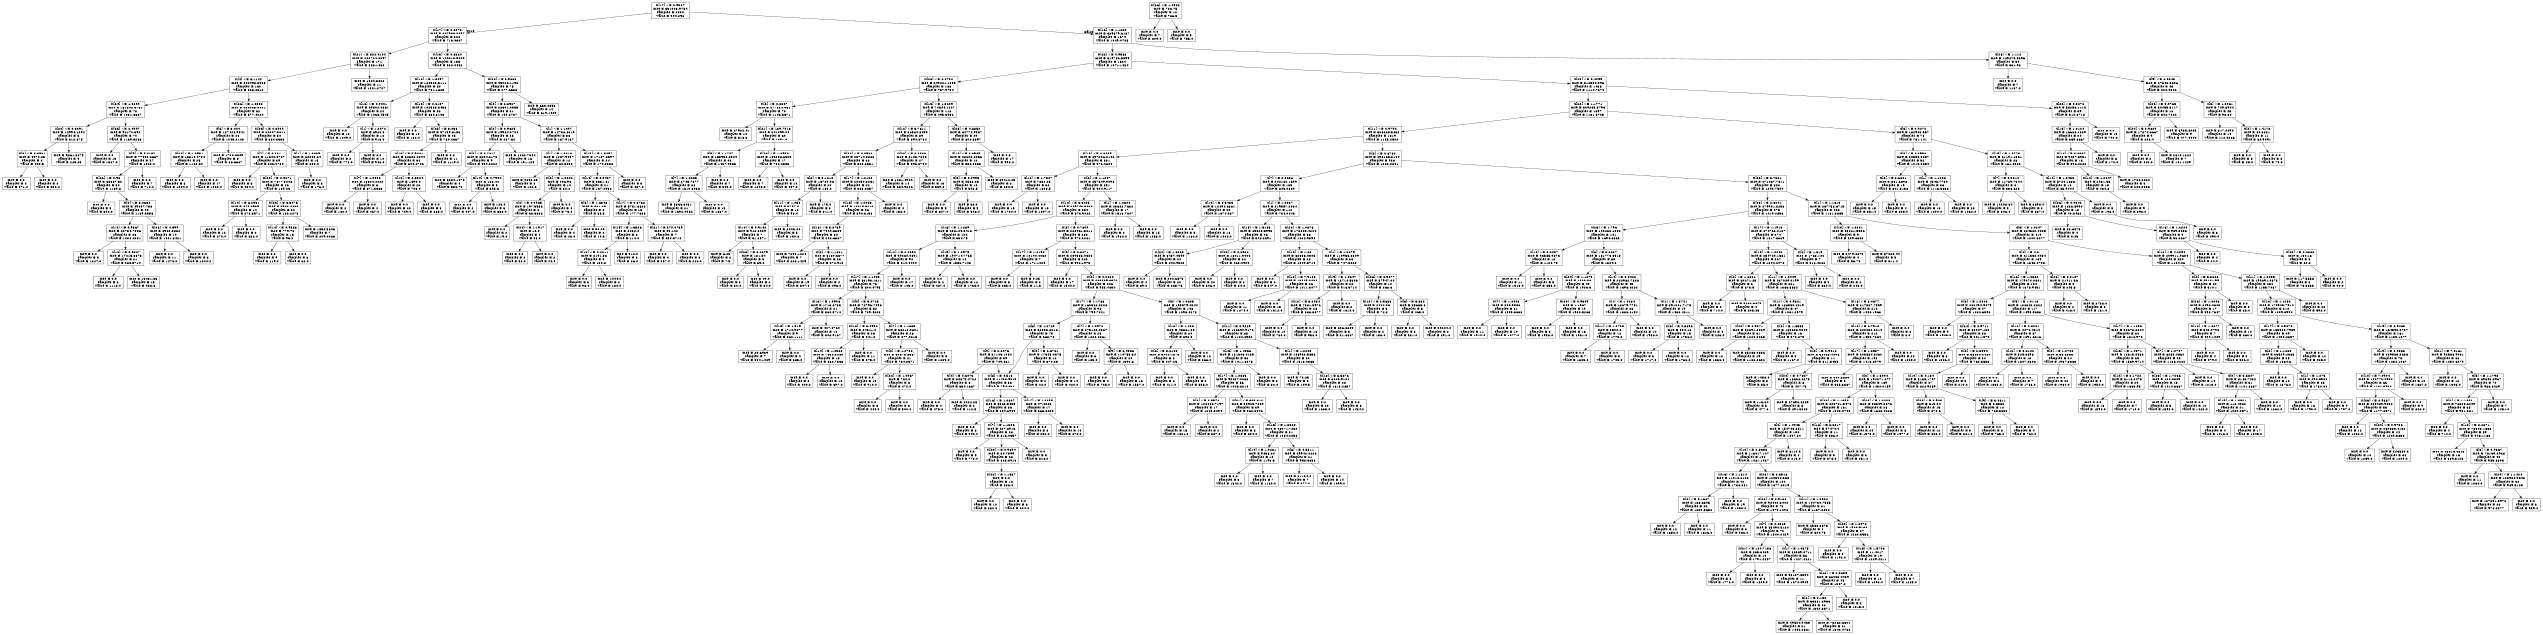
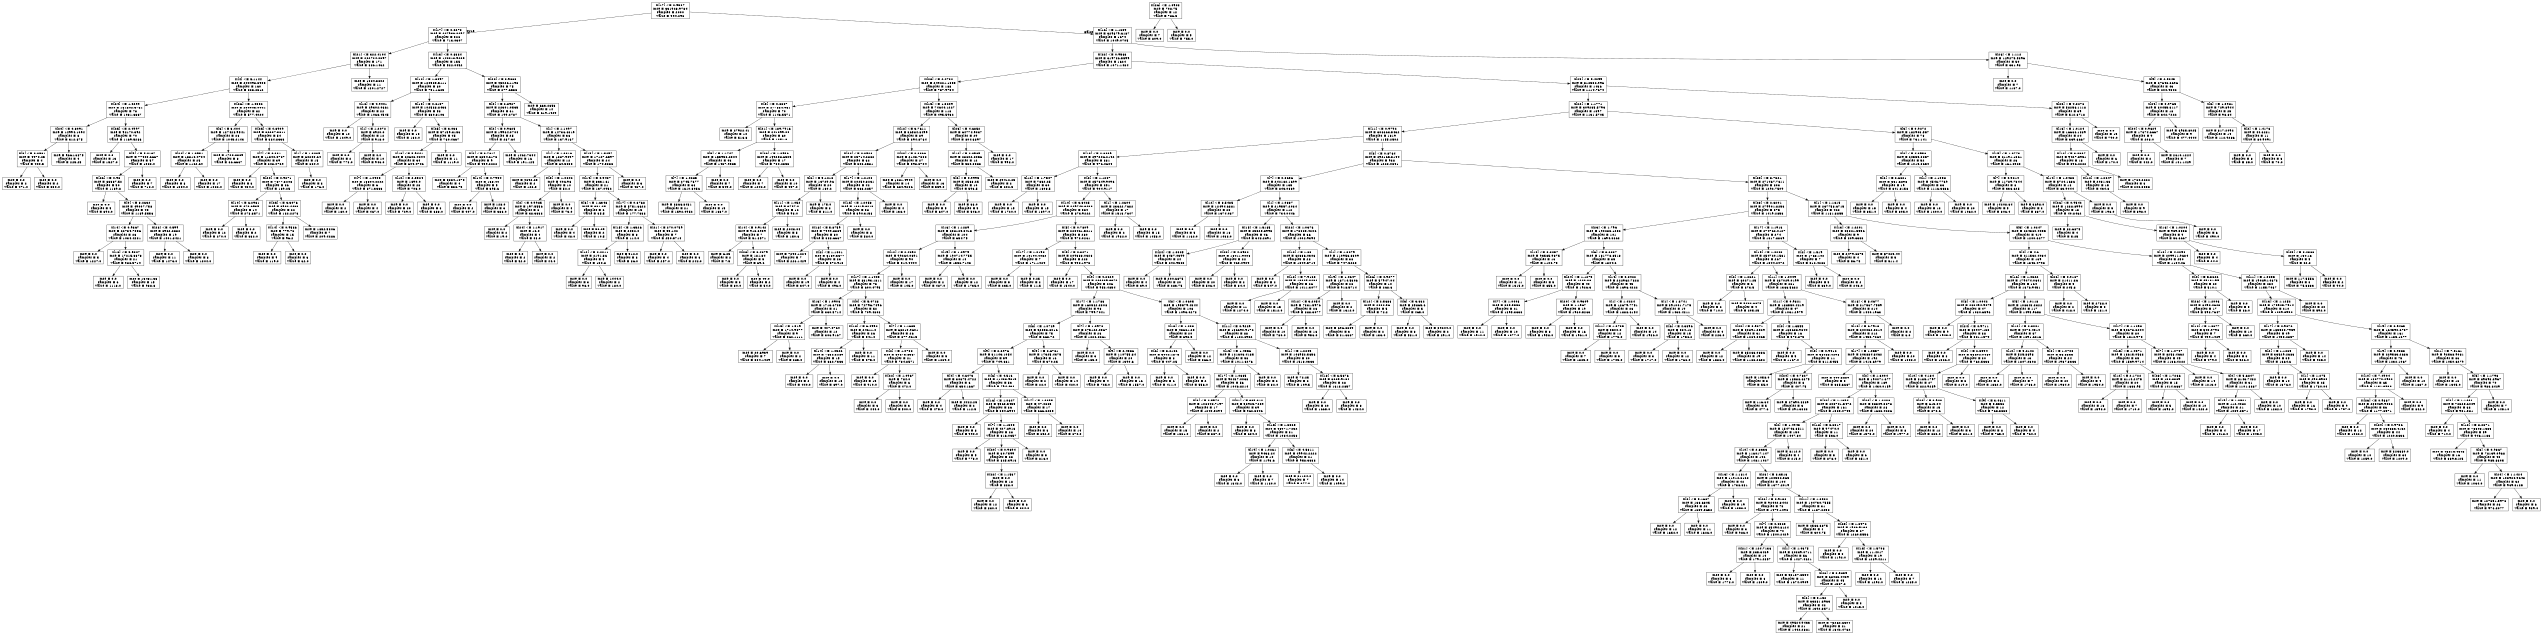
none -> (862, 233)
(1021, 355) -> (1020, 344)
